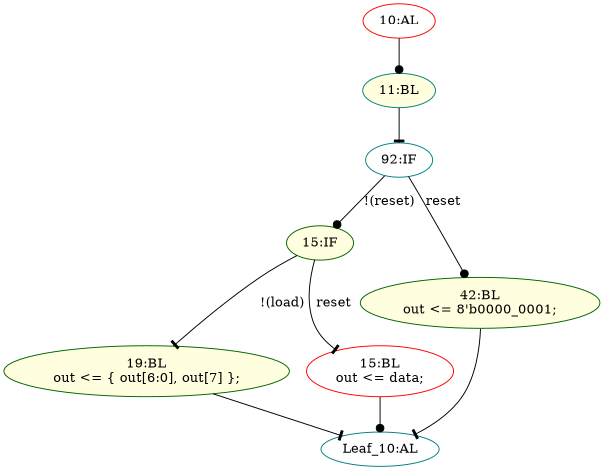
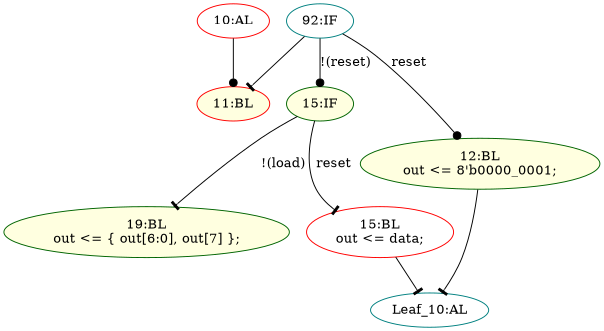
(399, 91) -> (233, 104)
(399, 123) -> (279, 61)
(480, 303) -> (480, 164)
(380, 411) -> (406, 273)
(276, 414) -> none
